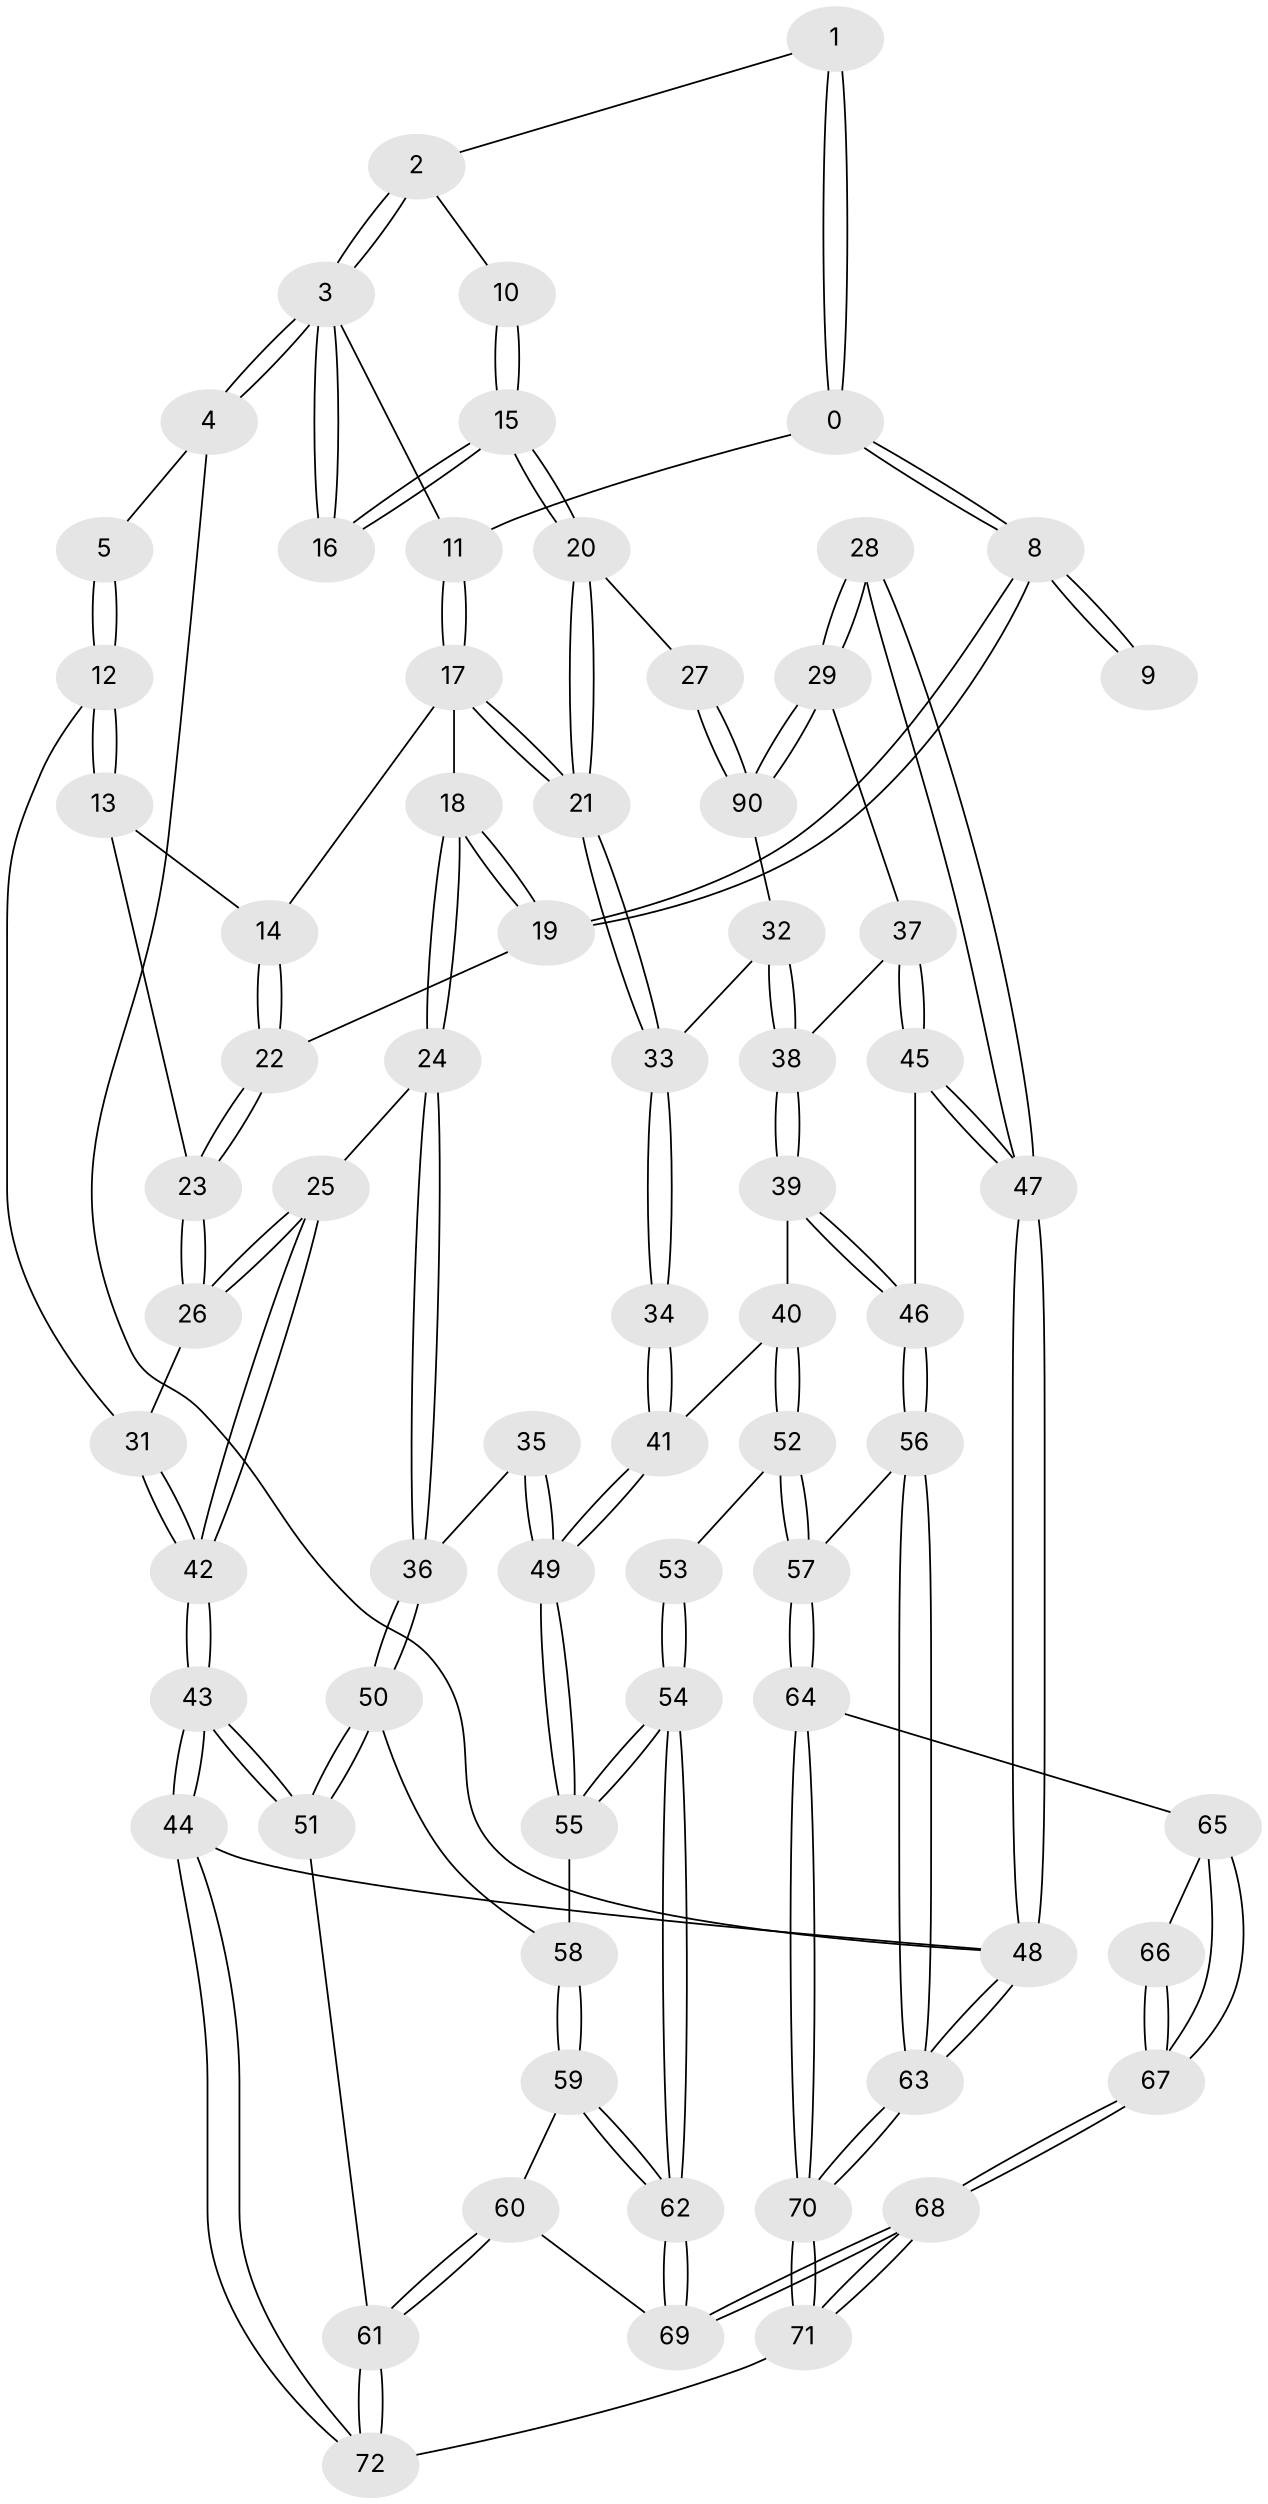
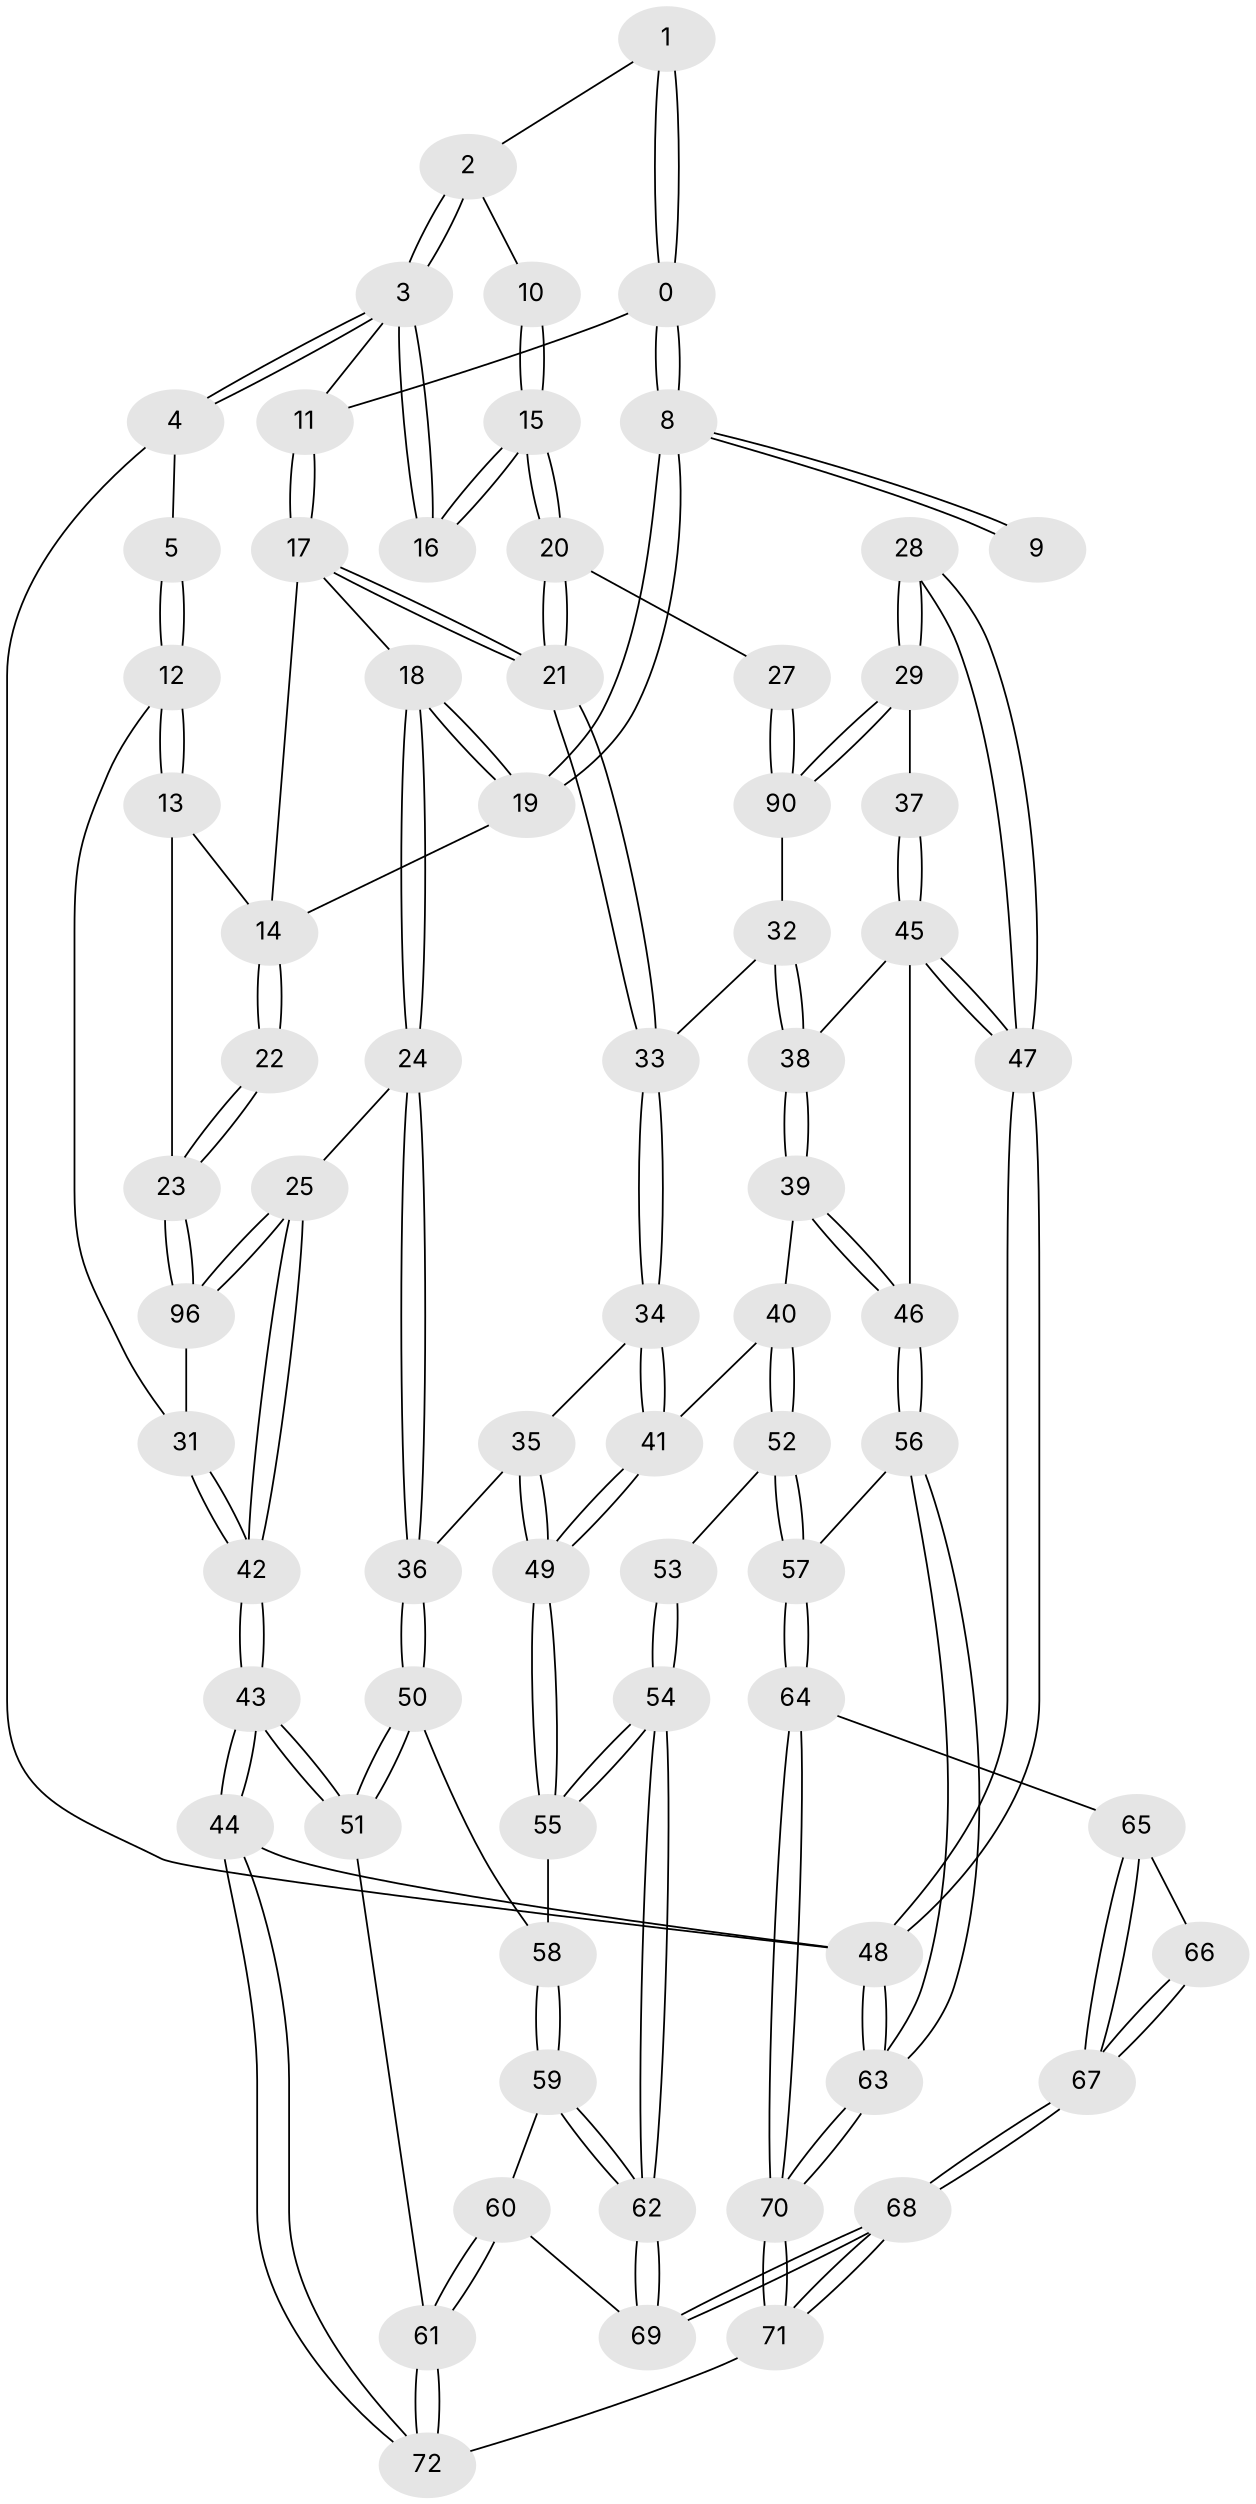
(408, 997) -> (389, 873)
(848, 997) -> (853, 997)
(193, 1316) -> (186, 1316)
none -> (589, 1380)
